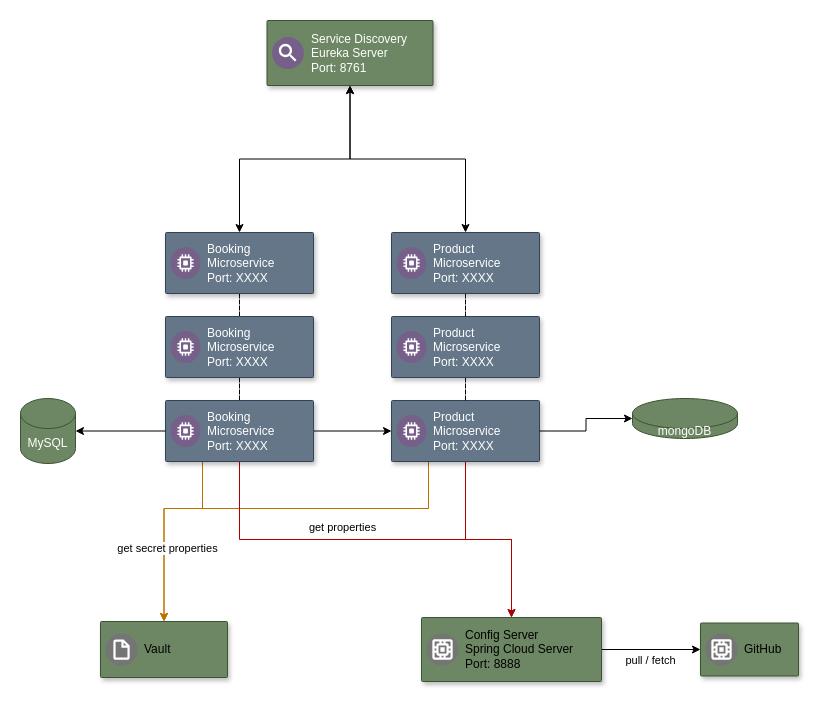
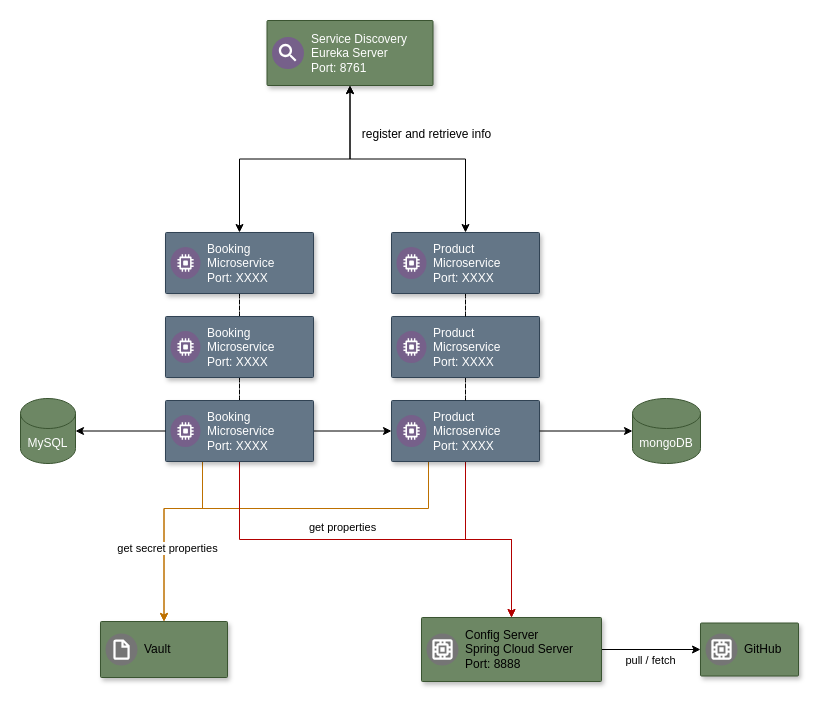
none -> (426, 135)
(685, 419) -> (667, 431)
